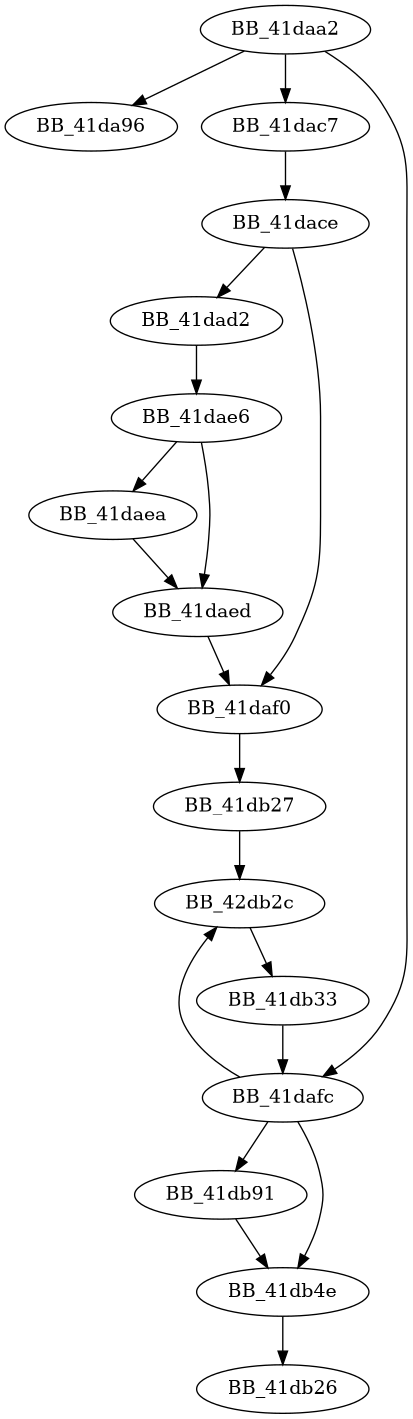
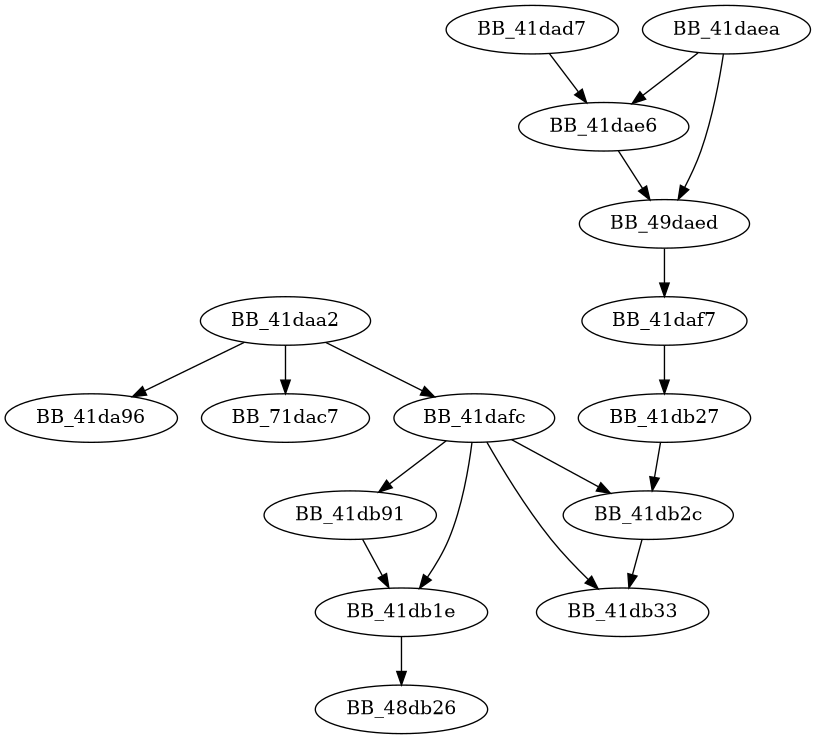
(285, 127) -> (285, 418)
(285, 224) -> none
(196, 321) -> (532, 30)
(159, 461) -> (670, 74)
(198, 612) -> (664, 224)
(240, 709) -> (664, 321)
(240, 904) -> (648, 515)
(283, 1043) -> (532, 515)
(283, 1292) -> (401, 612)
(283, 1389) -> (401, 709)
